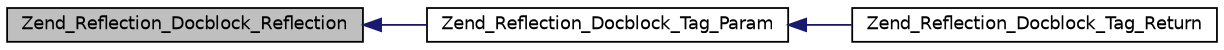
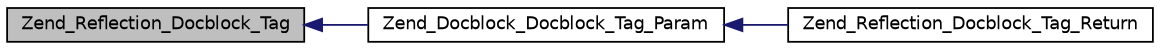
(185, 25) -> (156, 25)
(608, 25) -> (546, 25)
